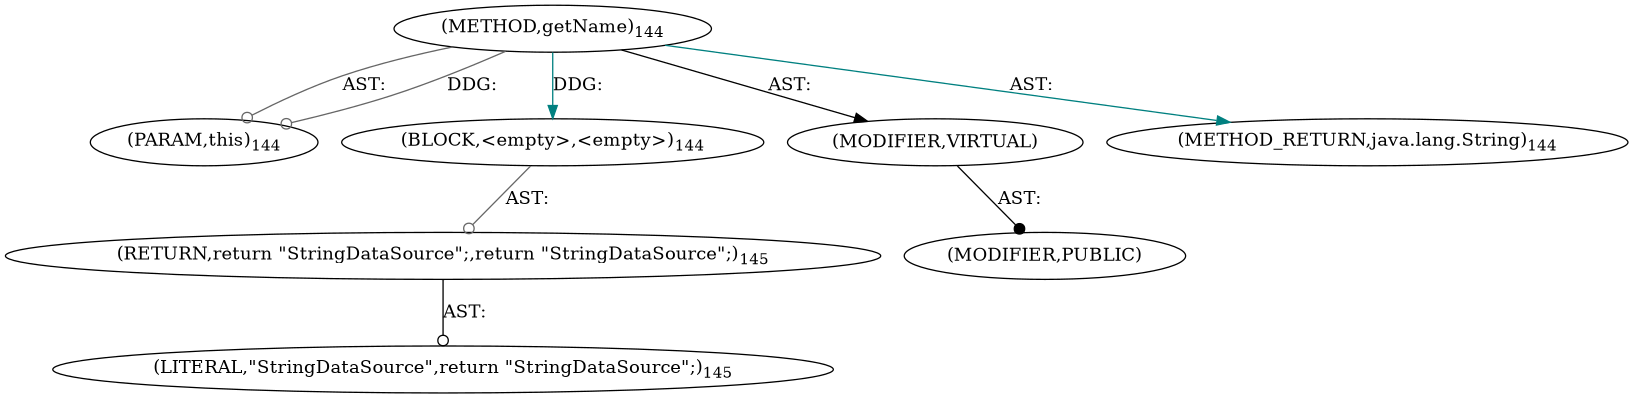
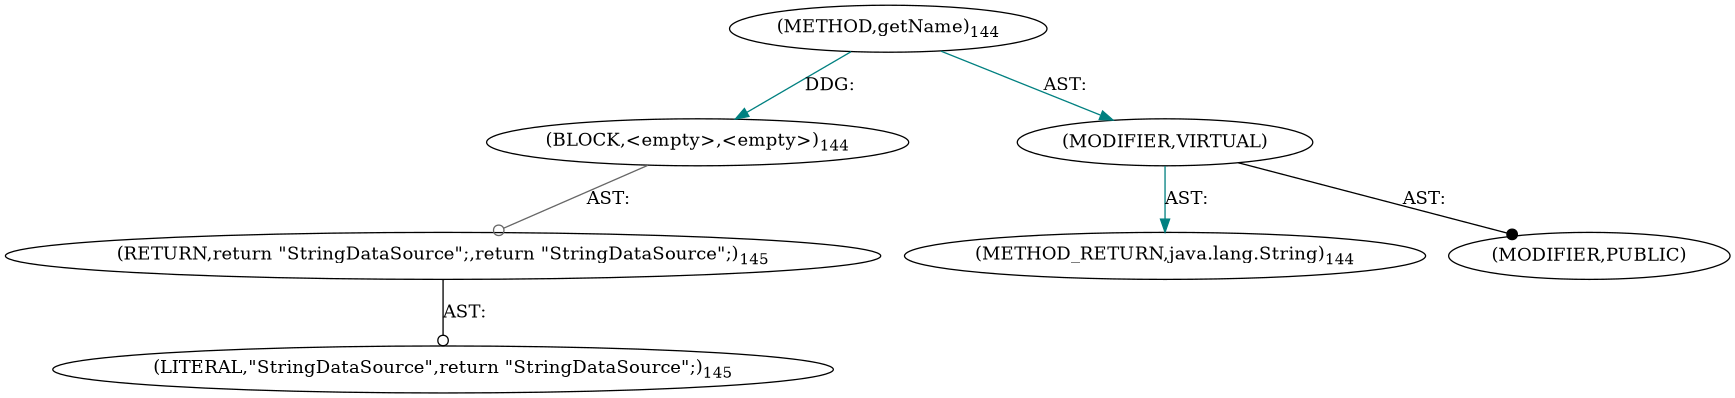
(941, 83) -> (1165, 193)
(738, 84) -> (1021, 83)
(204, 142) -> none
